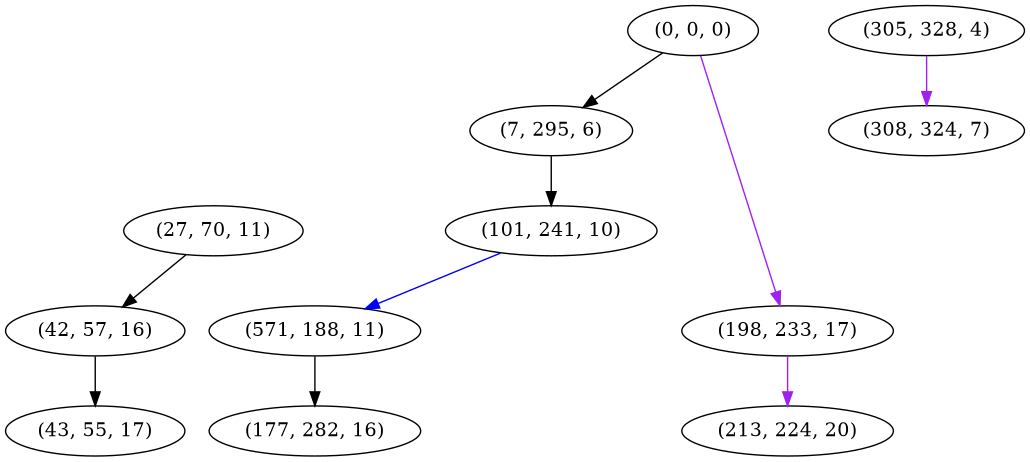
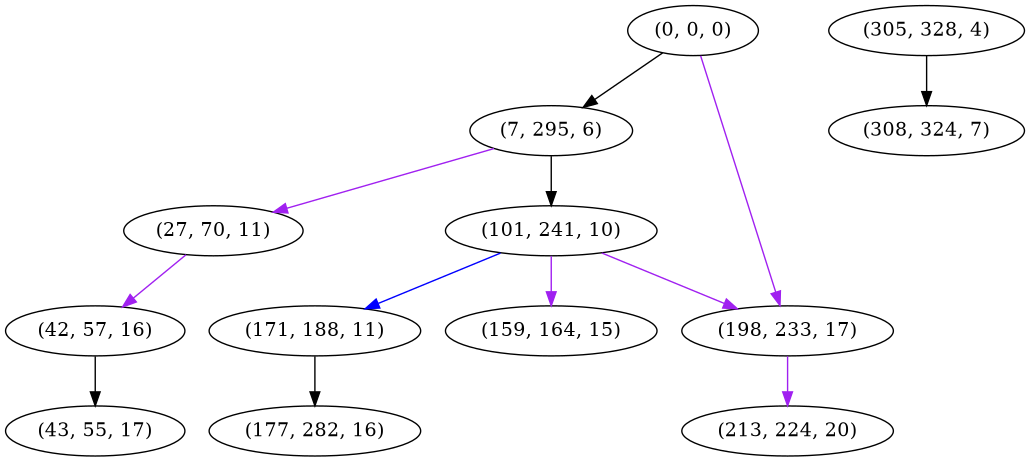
(927, 74) -> (927, 74)
none -> (390, 178)
(160, 276) -> (160, 276)
none -> (663, 278)
(315, 331) -> (315, 331)
none -> (551, 331)
